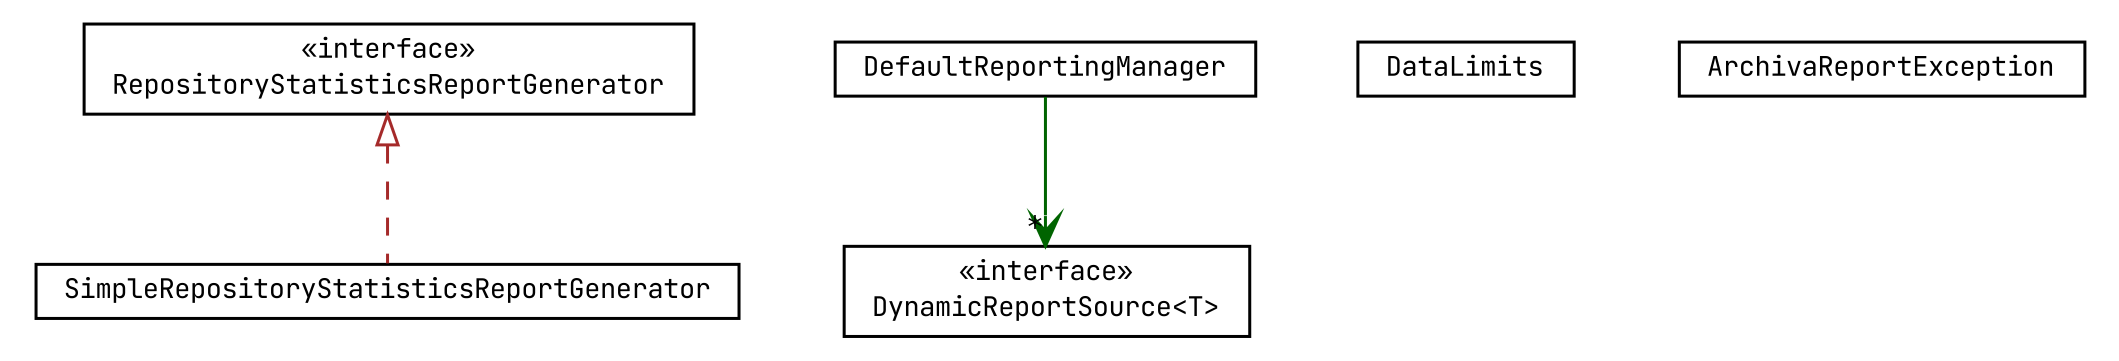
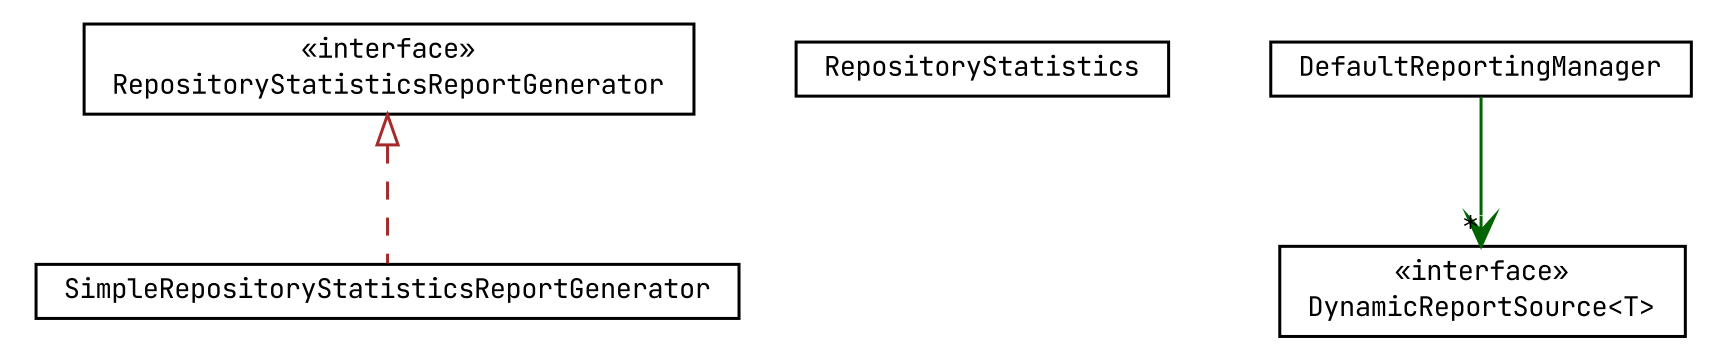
none -> (982, 69)
(1466, 69) -> none
(1881, 69) -> none
